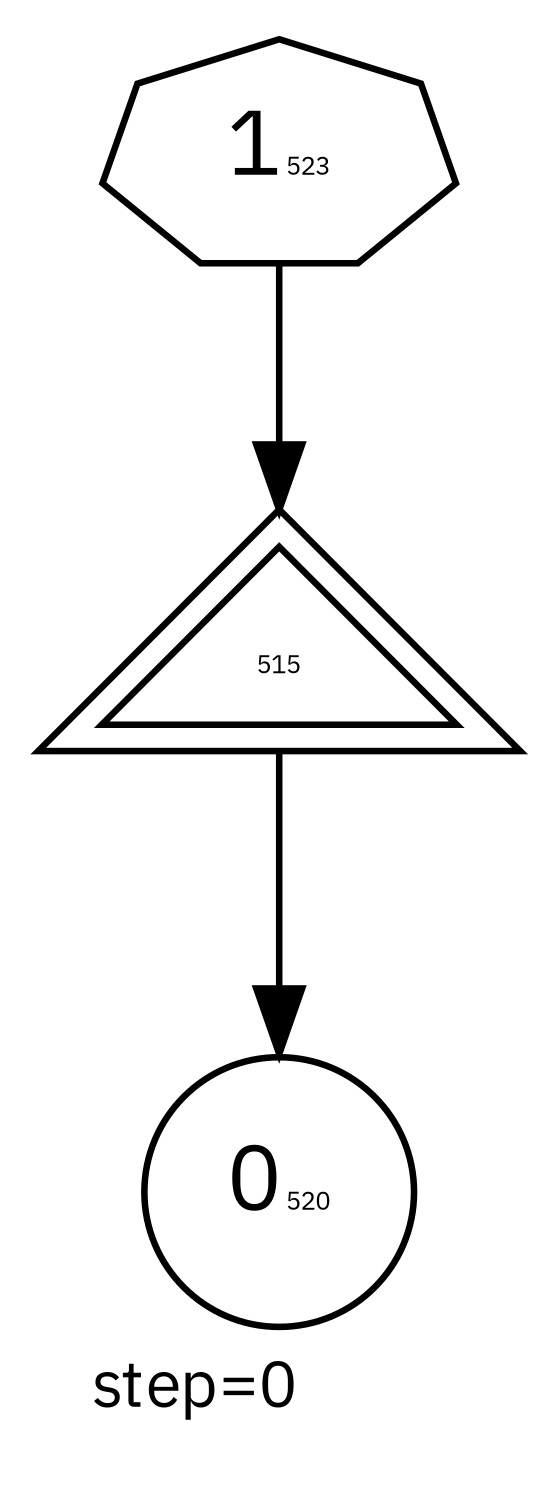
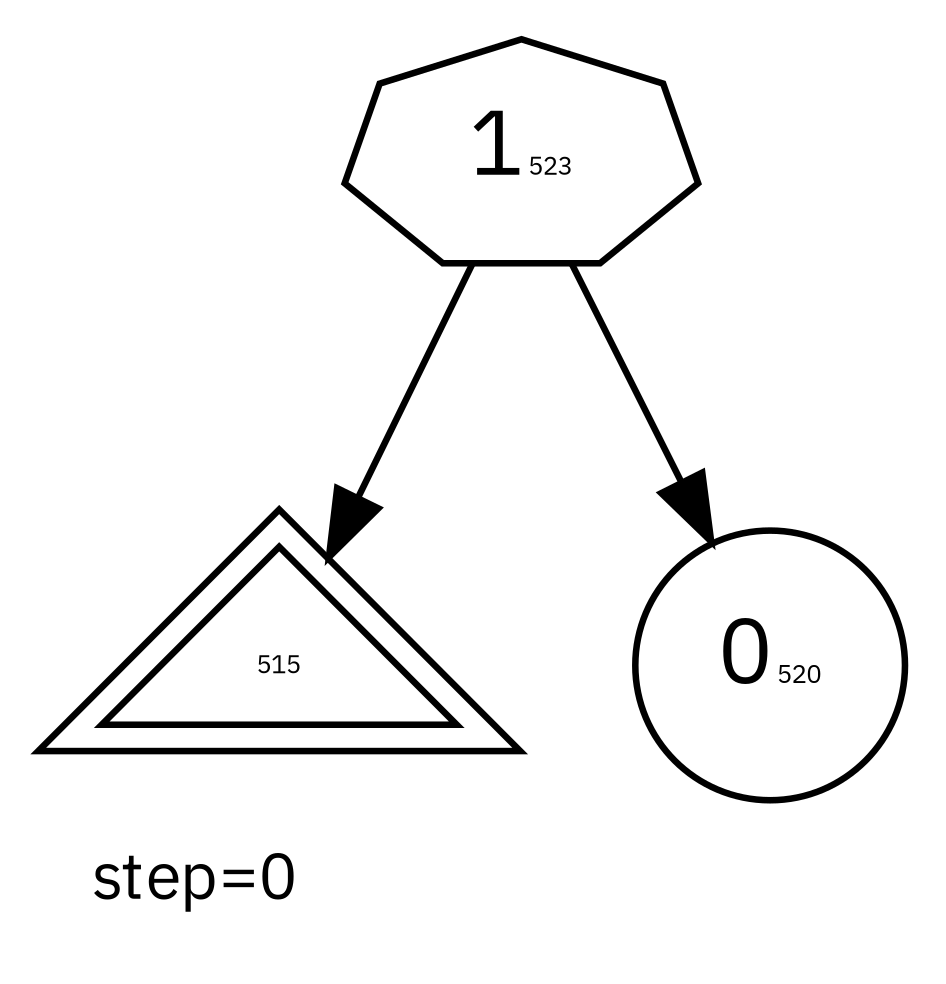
(279, 870) -> (627, 373)
